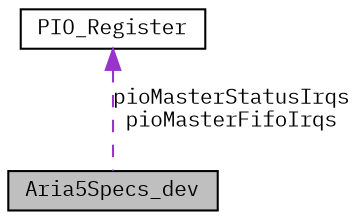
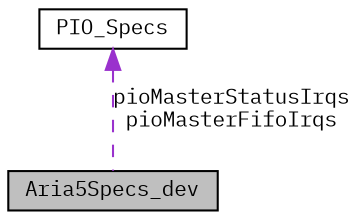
(113, 29) -> (113, 29)
